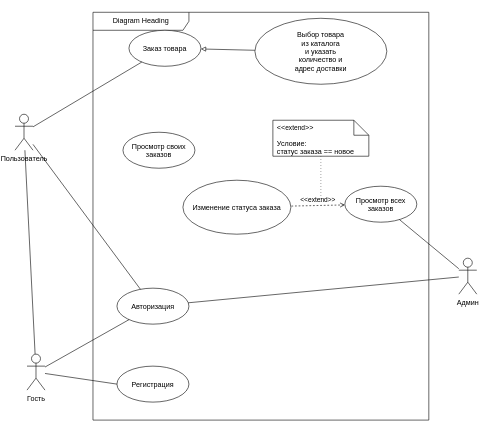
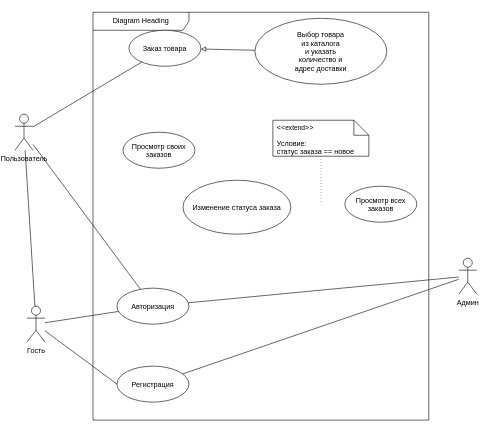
(320, 206) -> none
(430, 245) -> (321, 327)
(36, 372) -> (36, 324)
